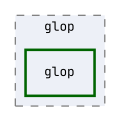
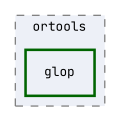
(60, 27) -> (60, 27)
